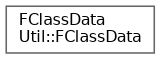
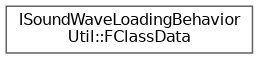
(80, 30) -> (129, 30)
